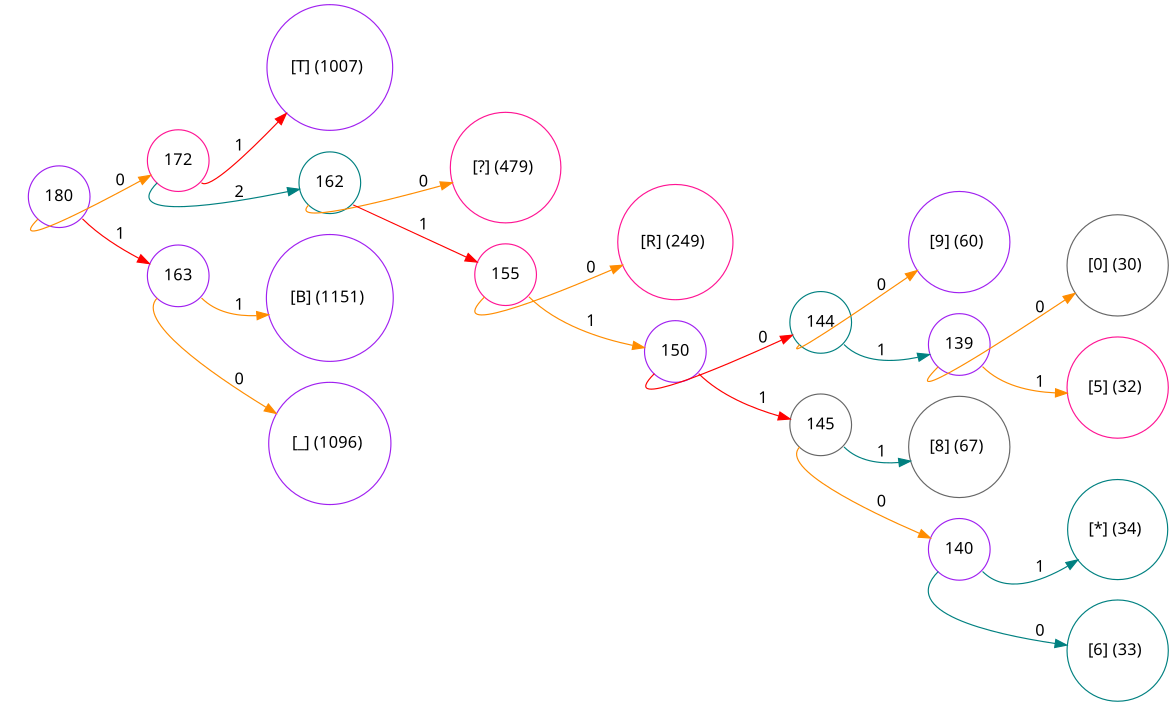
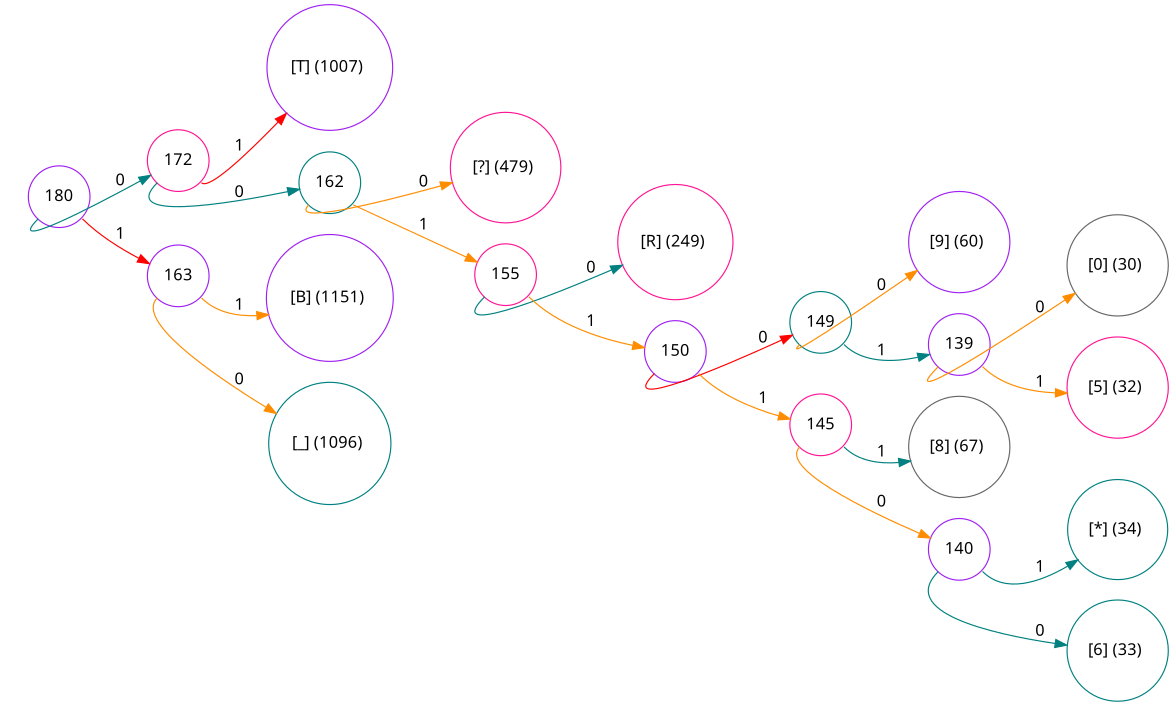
(238, 193) -> (238, 193)
(81, 212) -> (81, 212)
(410, 231) -> (410, 231)
(543, 297) -> (543, 297)
(821, 322) -> (821, 322)
(736, 400) -> (736, 400)
(821, 425) -> (821, 425)
(330, 443) -> (330, 443)
